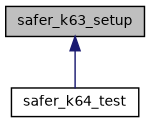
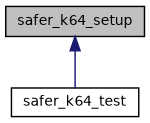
(75, 21) -> (75, 21)
